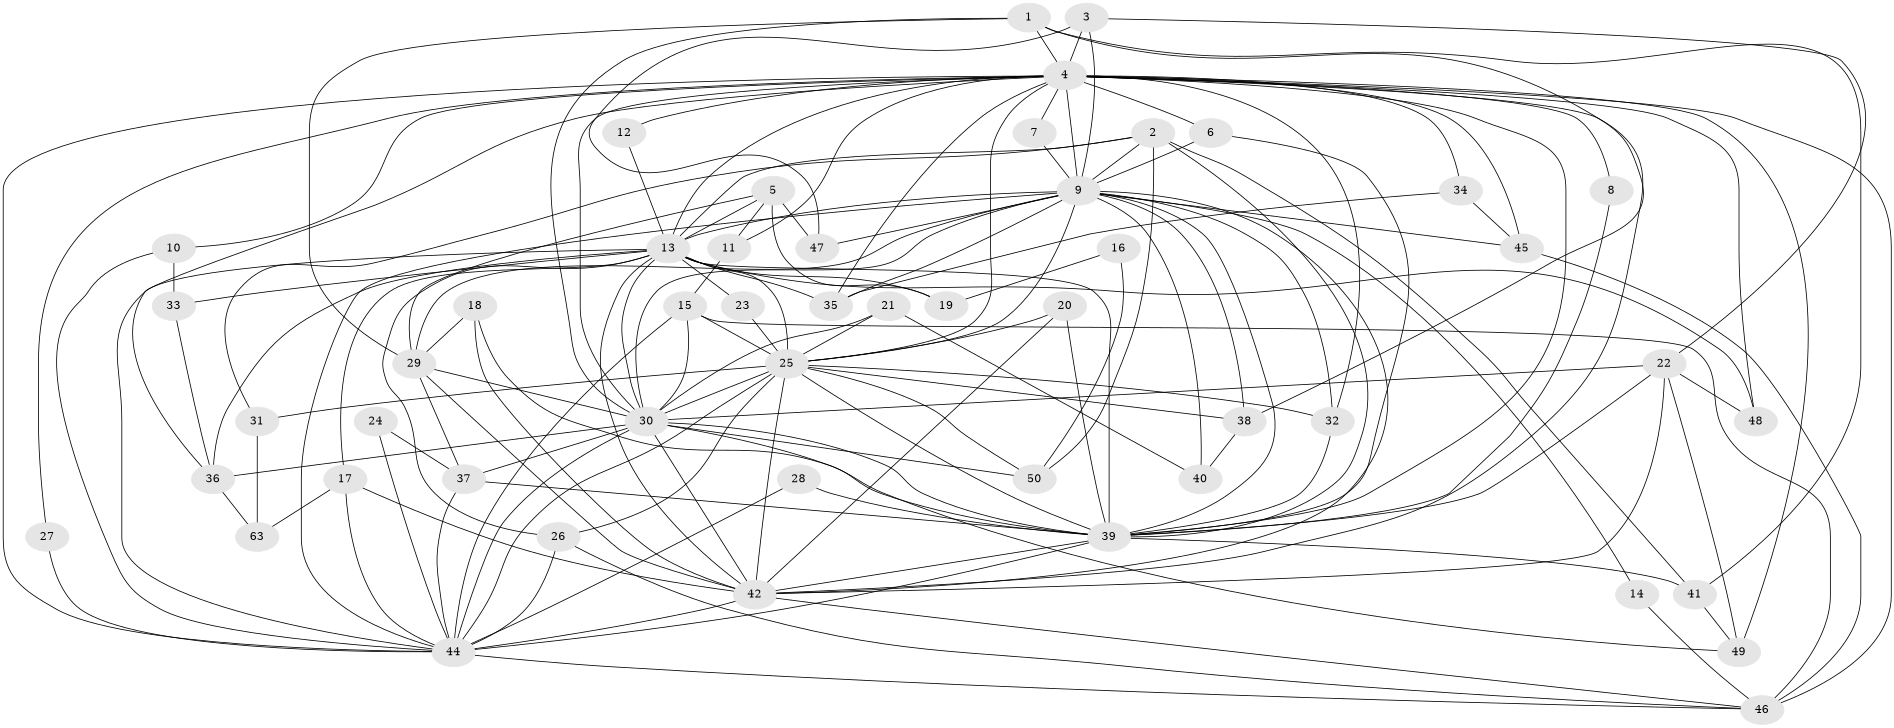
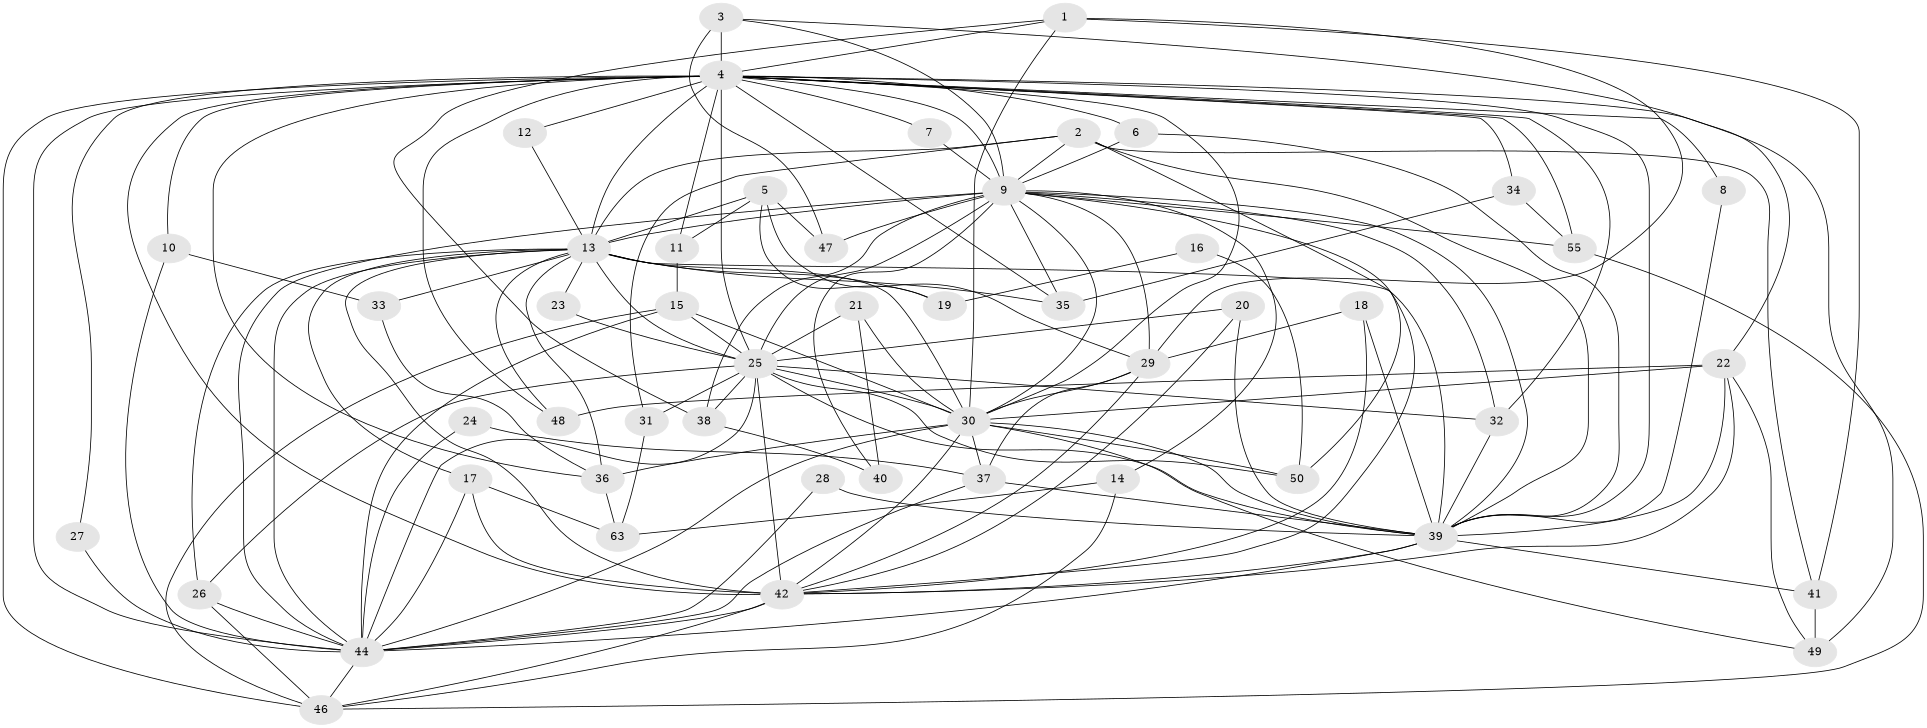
(1522, 248) -> (1575, 248)
none -> (868, 510)
